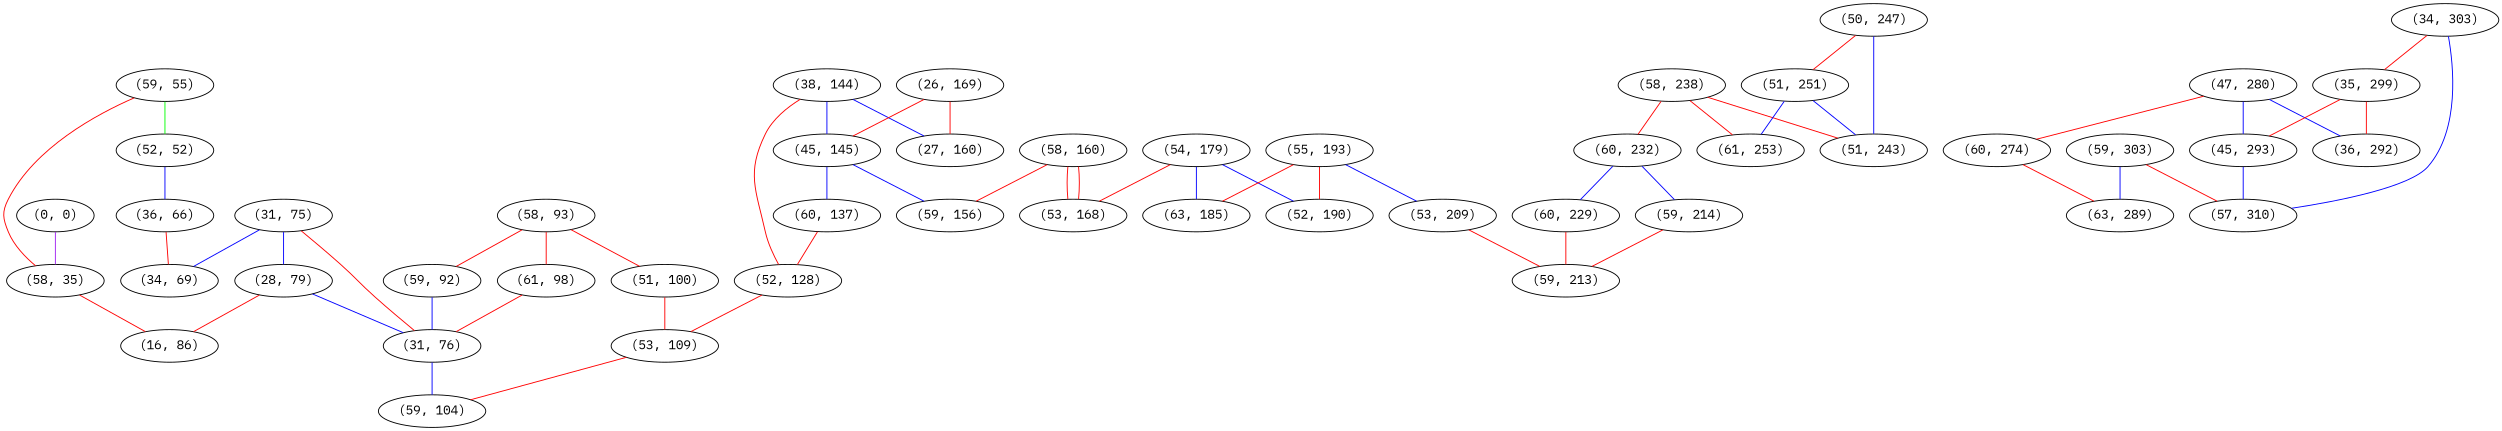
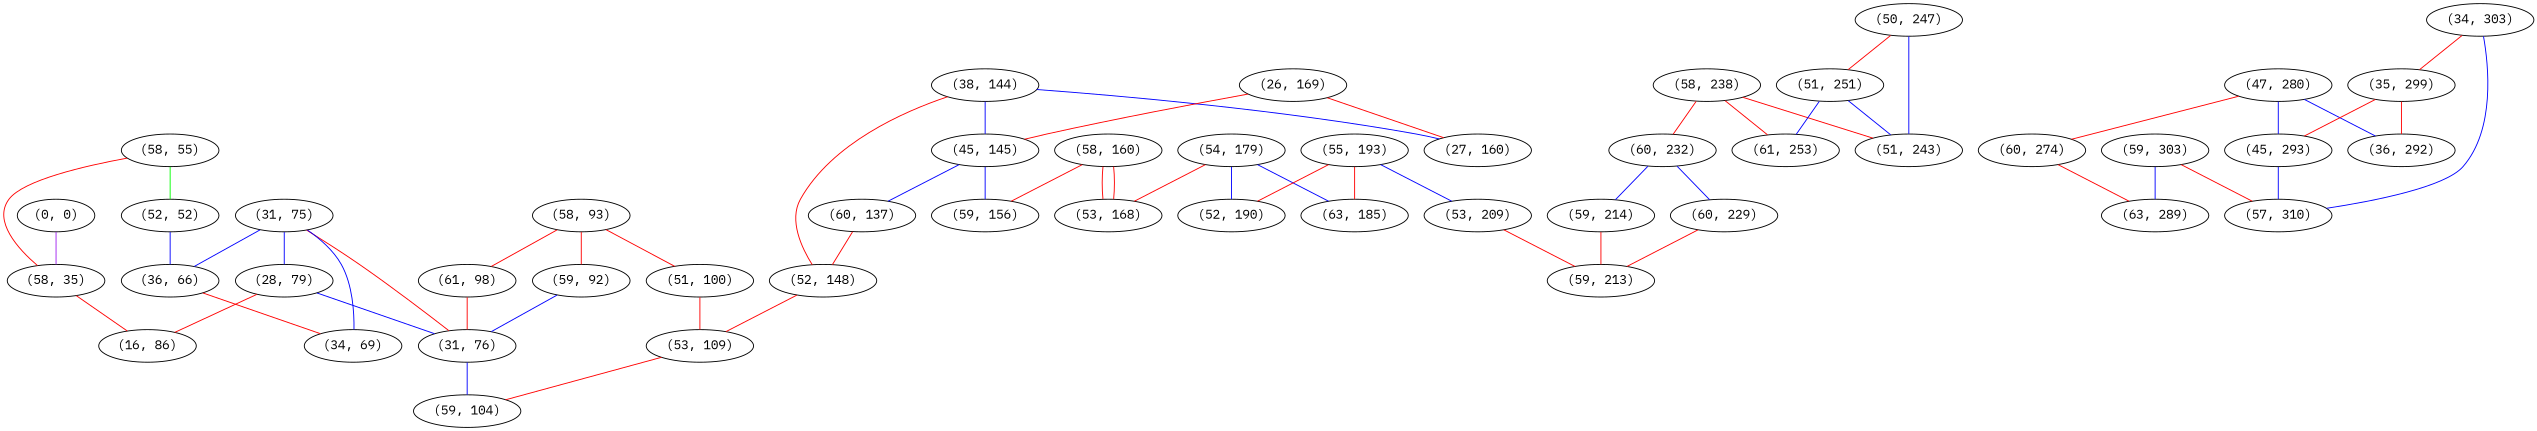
(165, 85) -> (170, 150)
none -> (227, 248)
(788, 281) -> (823, 281)
